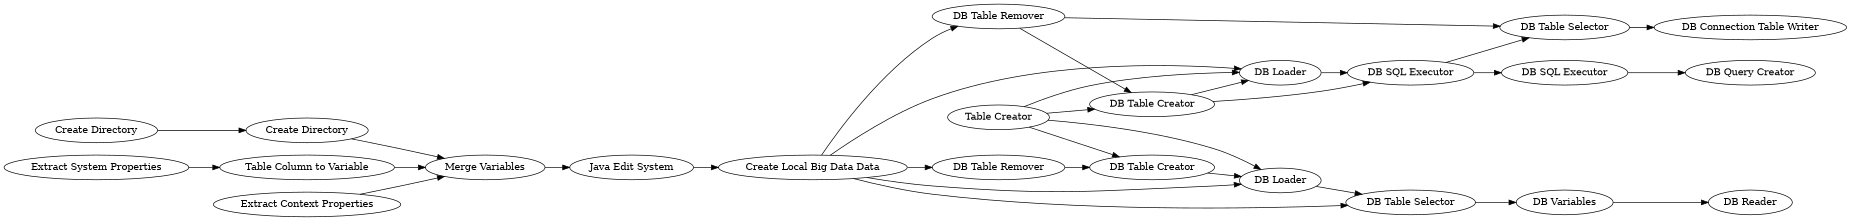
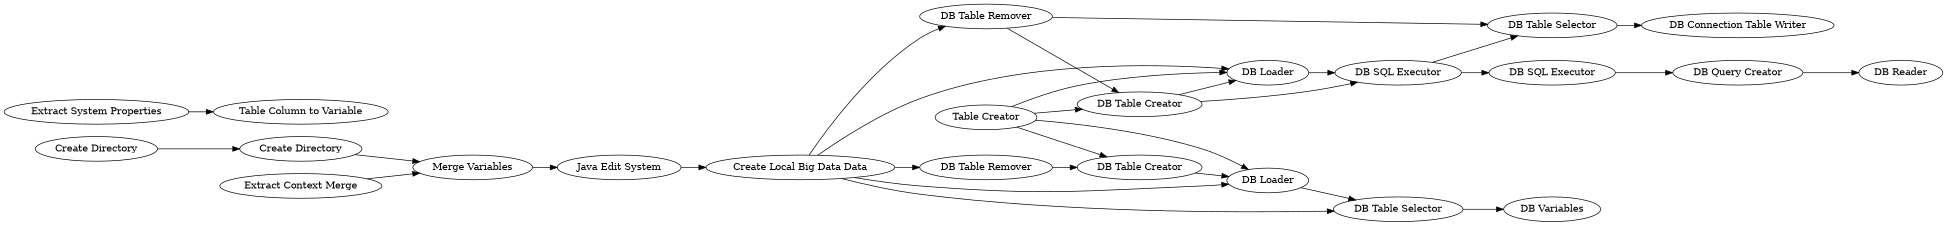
(406, 167) -> none
(1657, 202) -> (1827, 73)
(307, 204) -> (301, 186)
